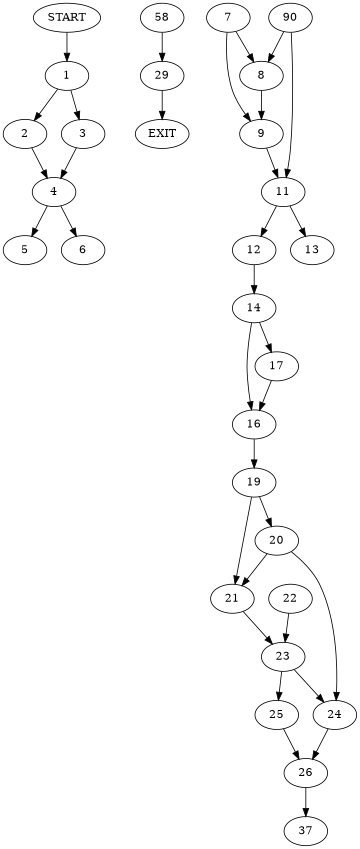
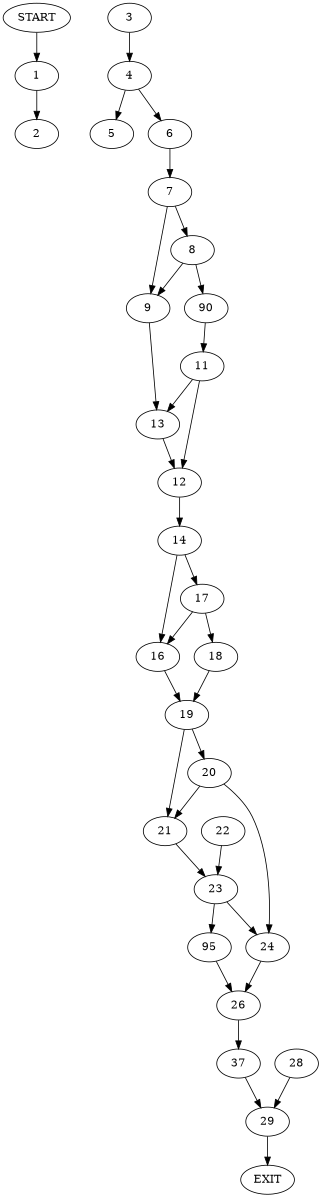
(162, 18) -> (297, 1064)
(278, 43) -> (198, 275)
(74, 101) -> none
(38, 159) -> none
none -> (170, 159)
(271, 159) -> (153, 362)
none -> (167, 450)
none -> (216, 657)
(277, 715) -> (209, 947)
none -> (251, 1089)
